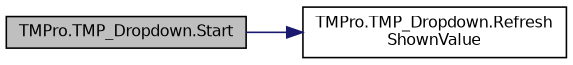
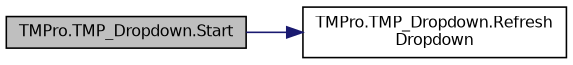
(435, 32) -> (435, 32)
